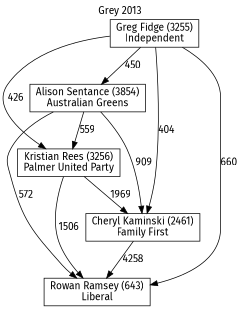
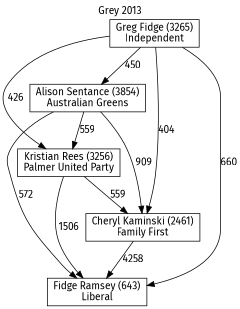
(155, 33) -> (155, 33)
(121, 195) -> (118, 195)
(97, 292) -> (97, 292)
